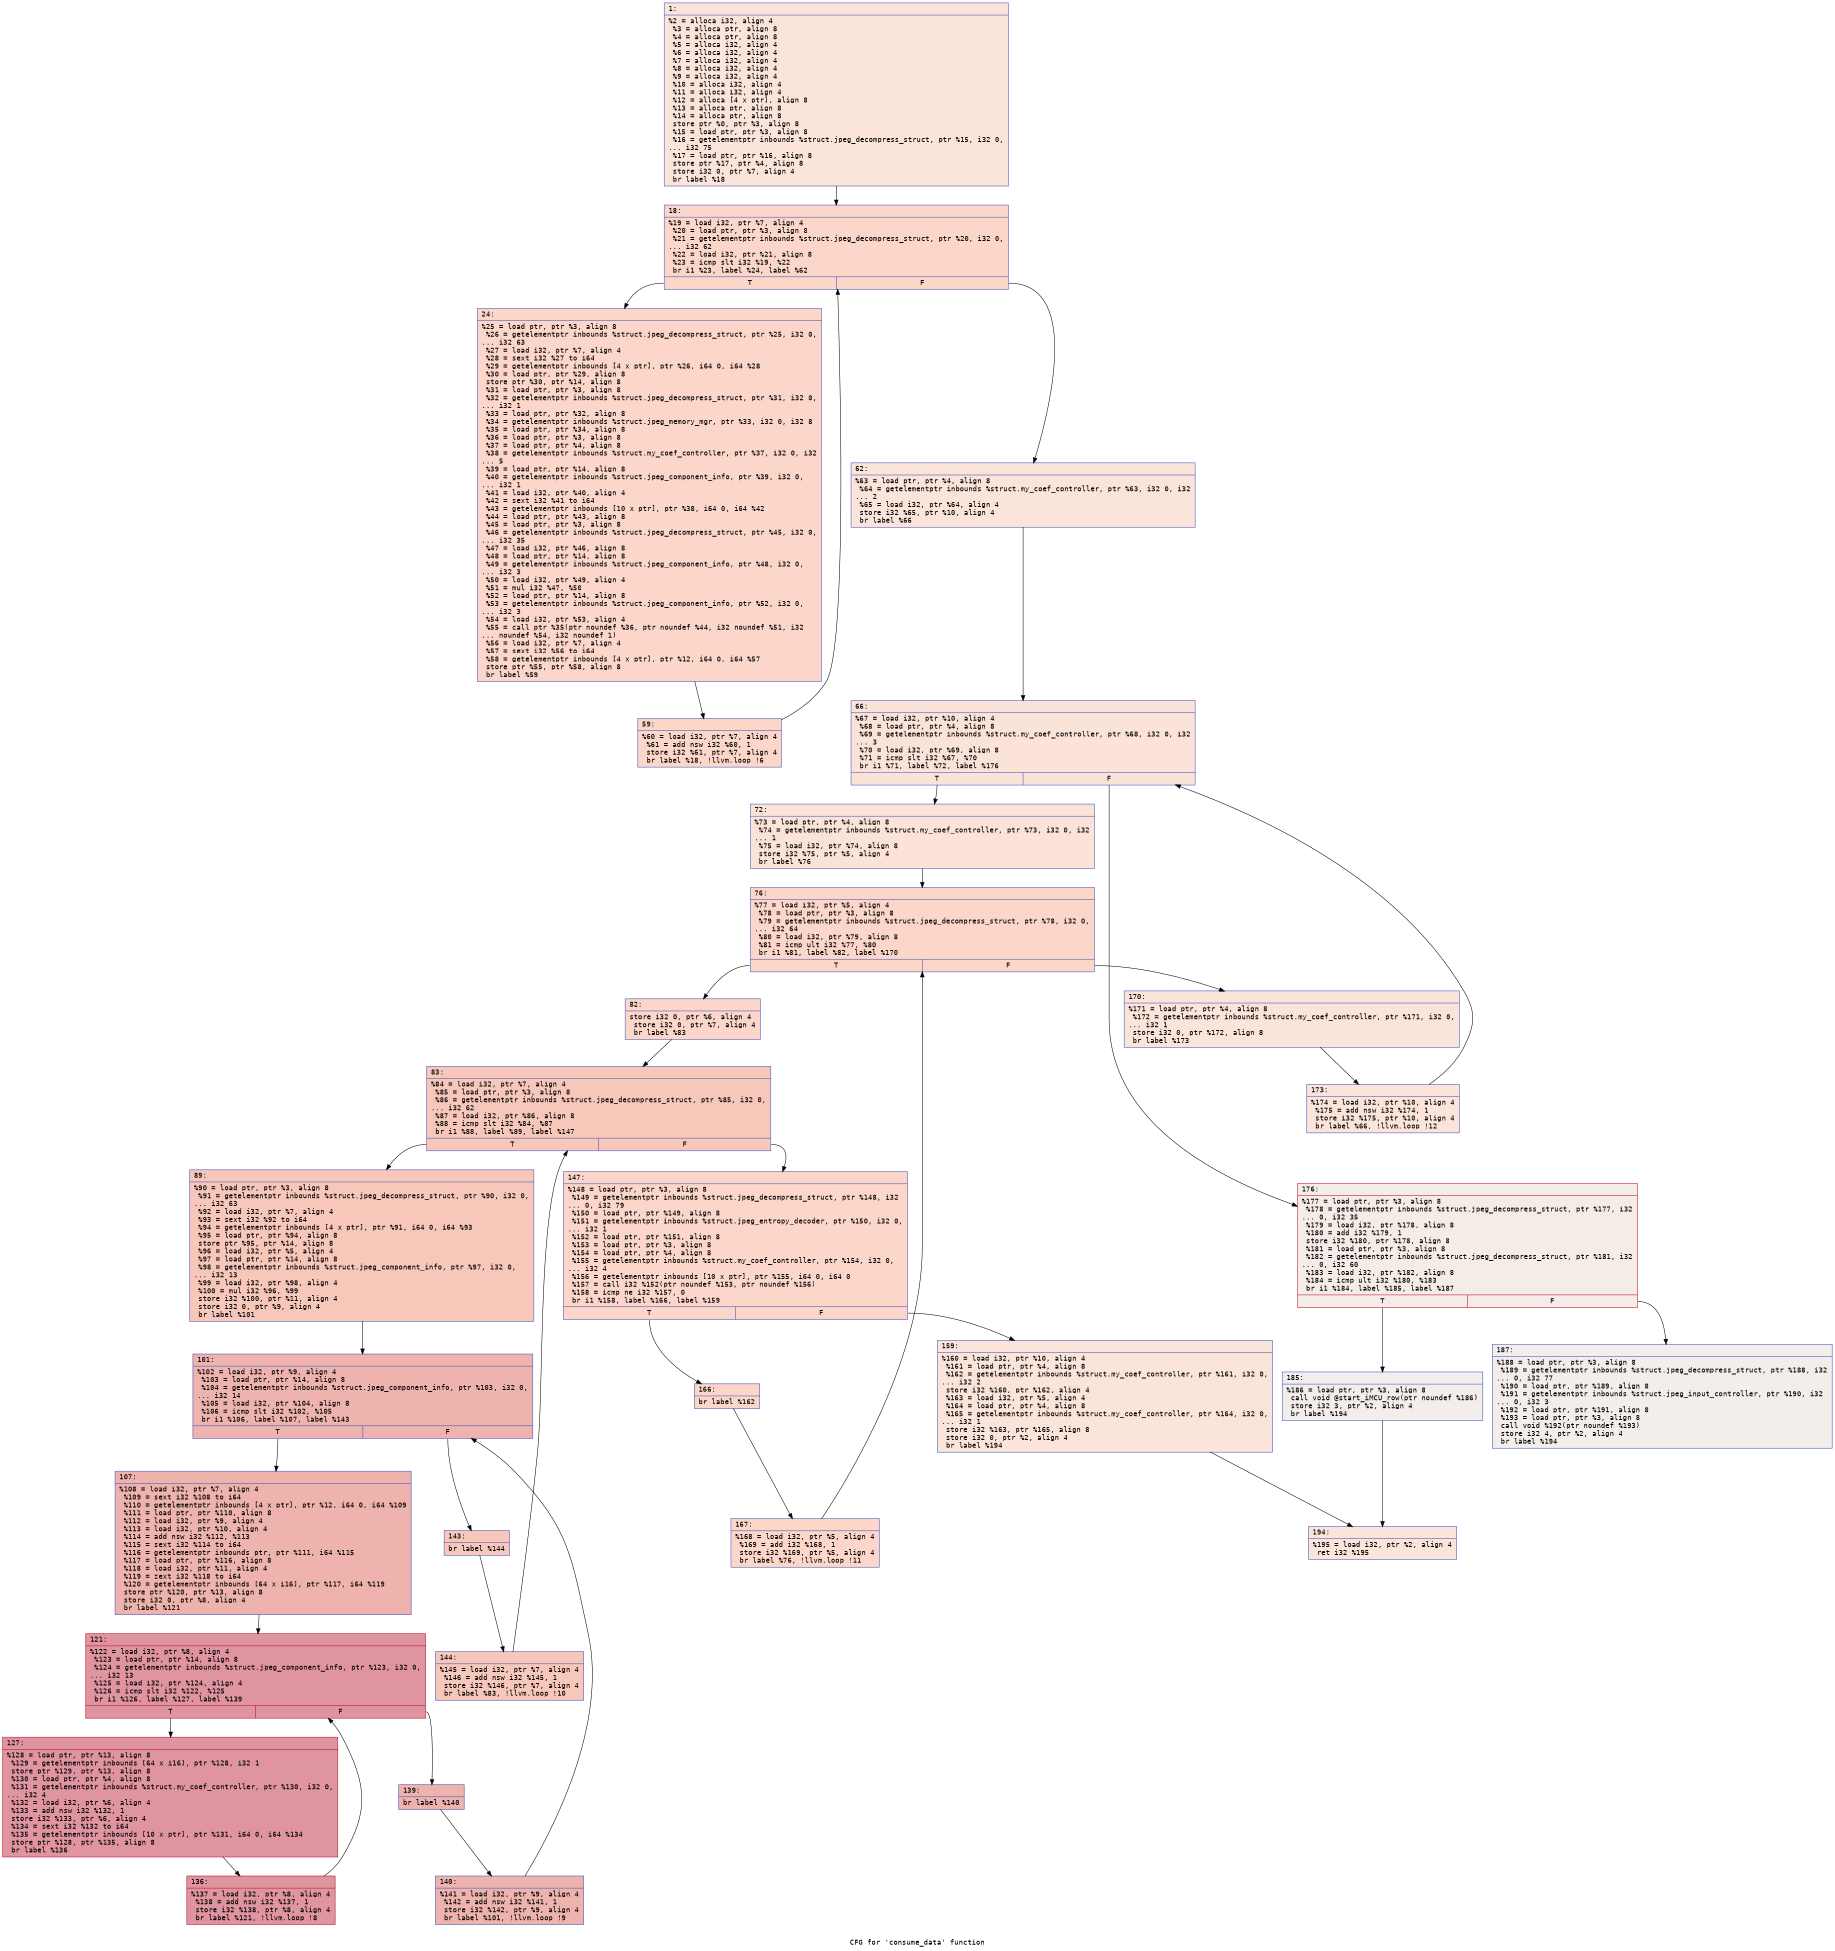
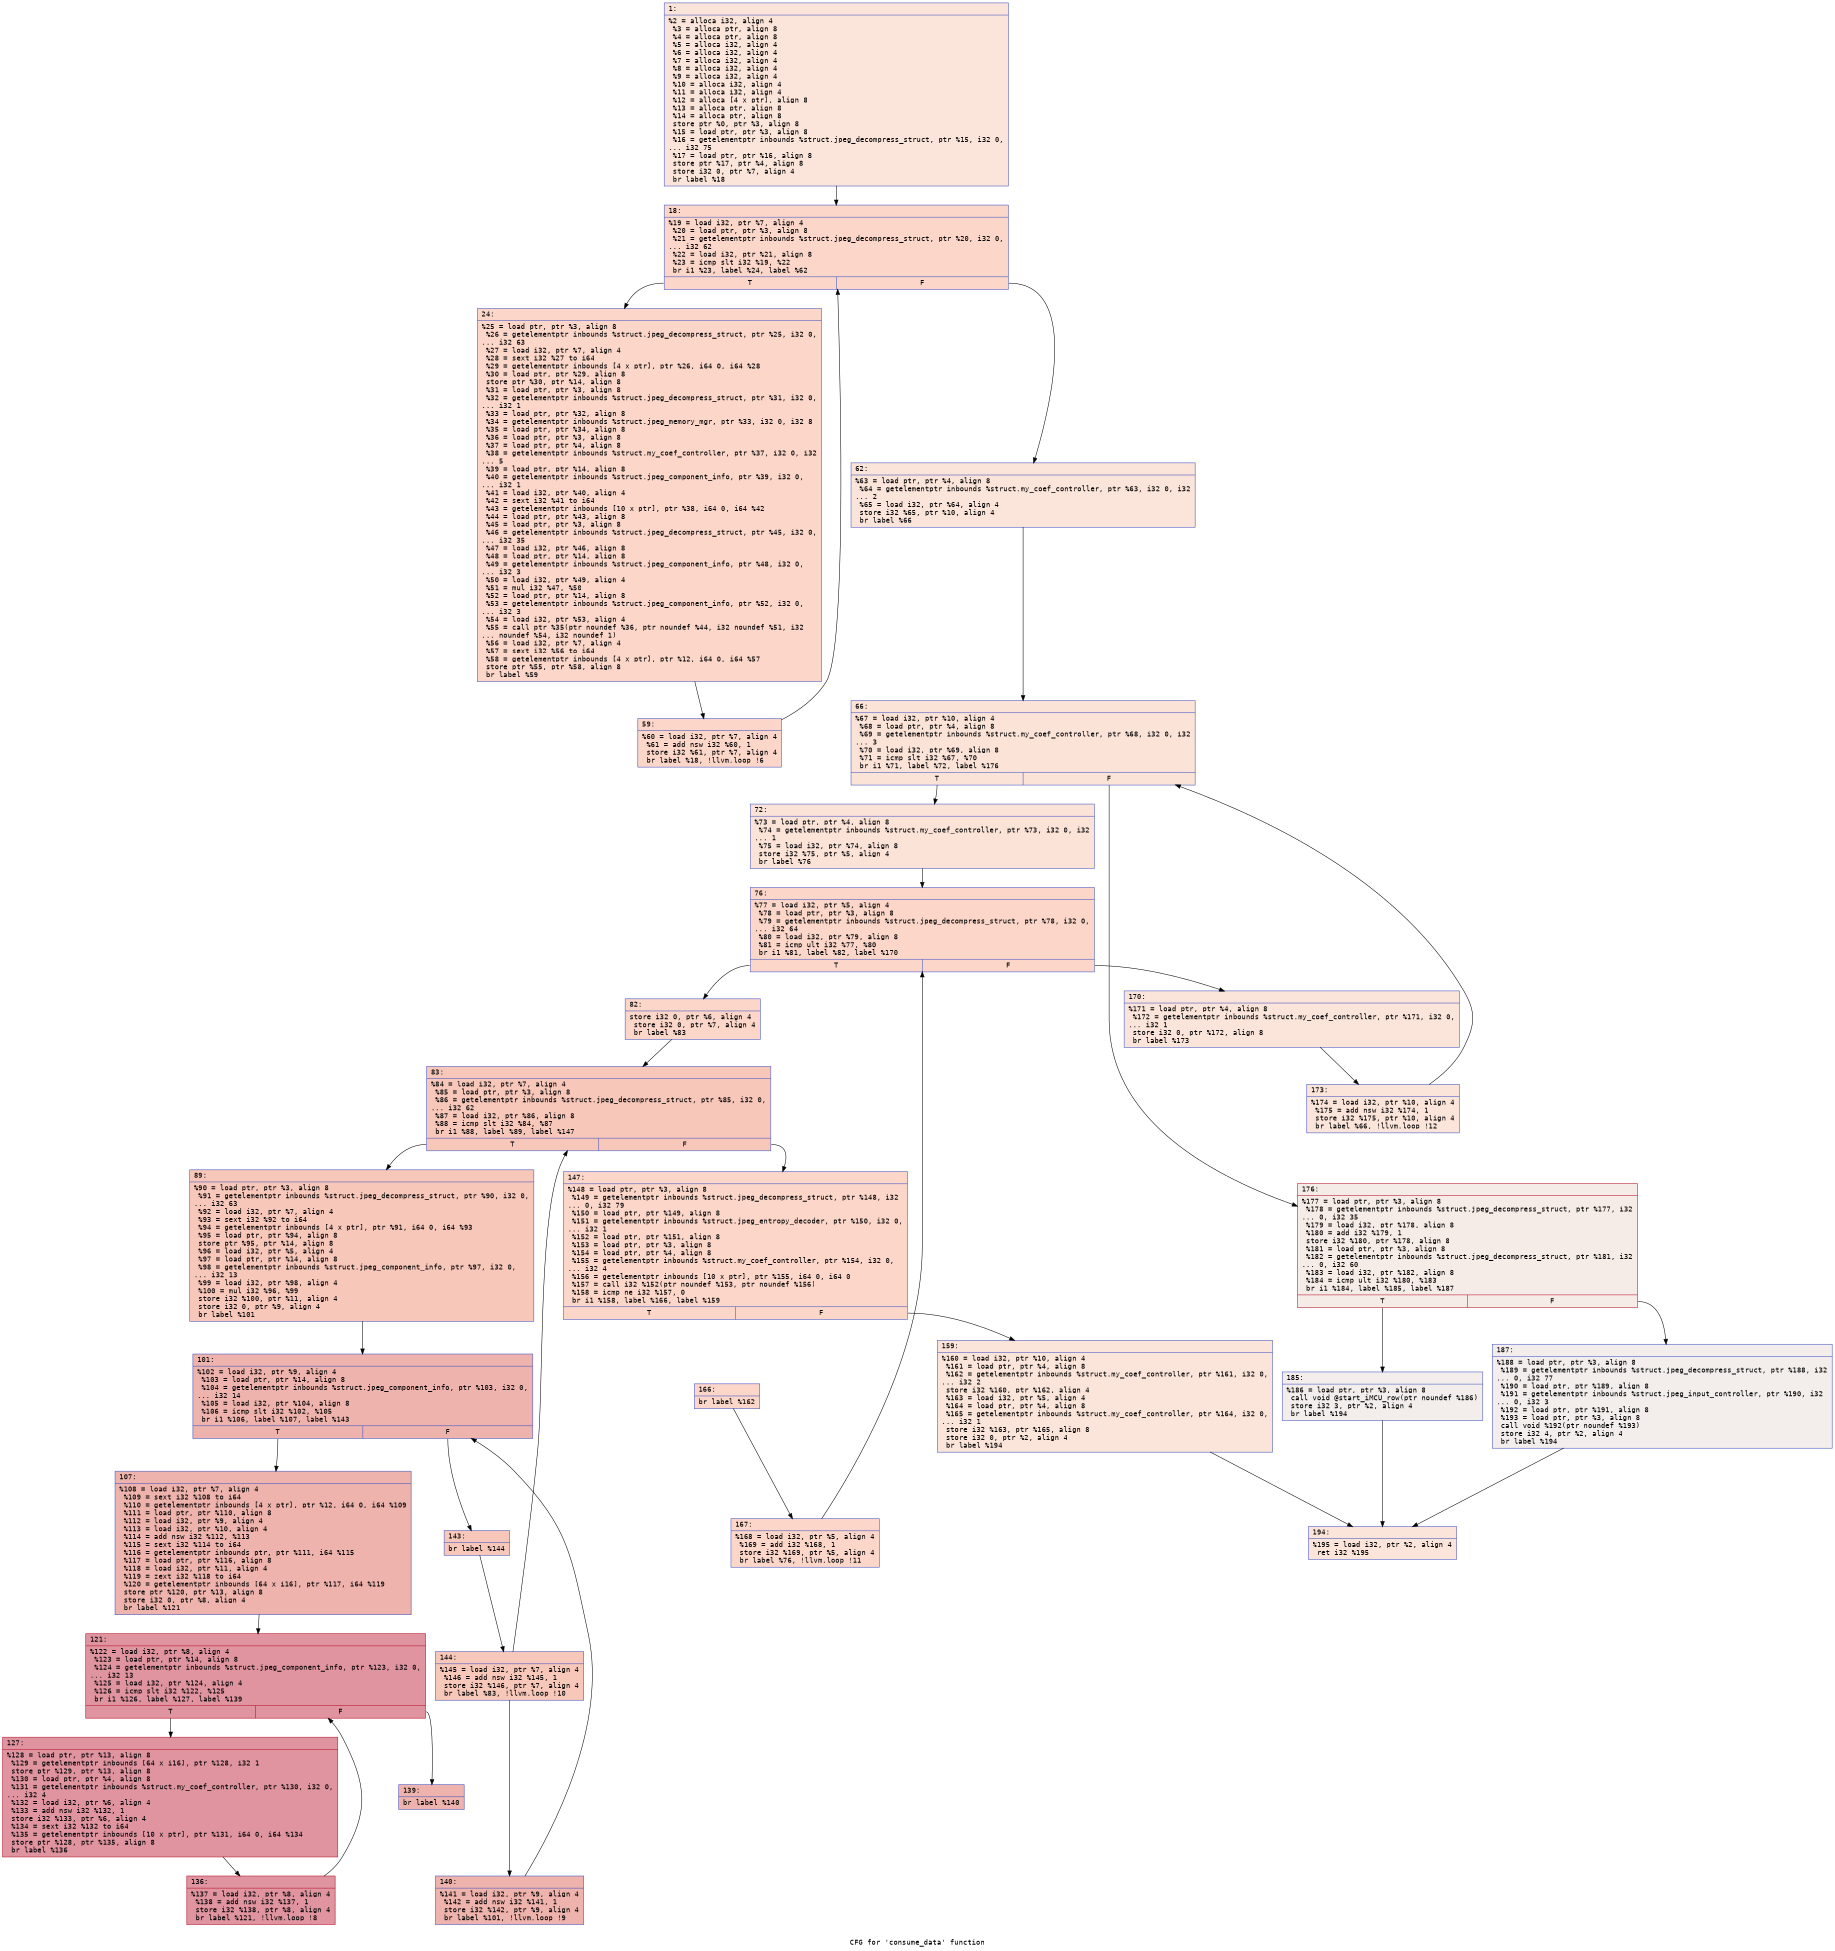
(665, 1356) -> none
none -> (1491, 1486)
(464, 1841) -> (510, 1785)
